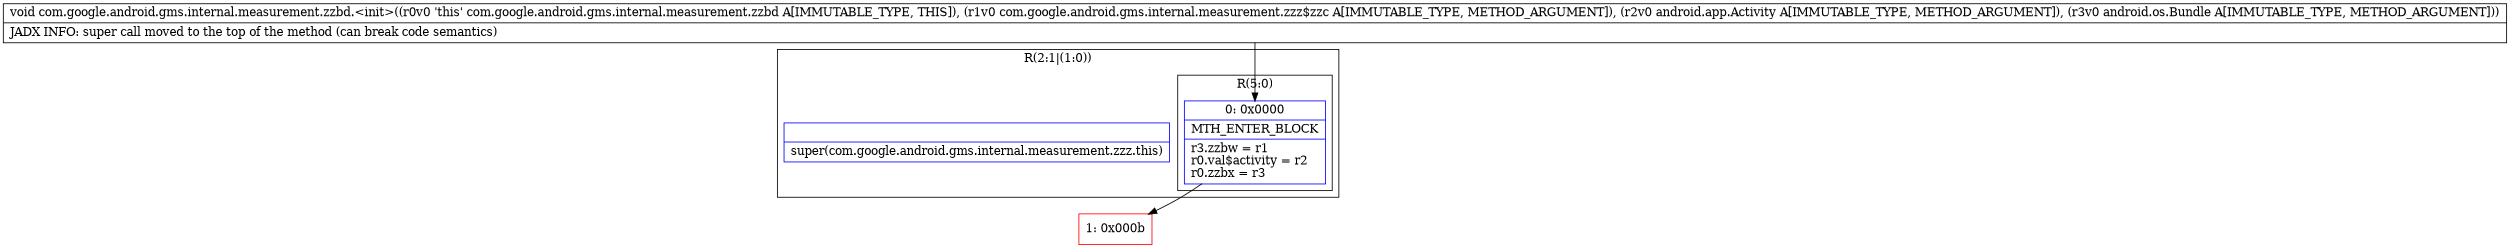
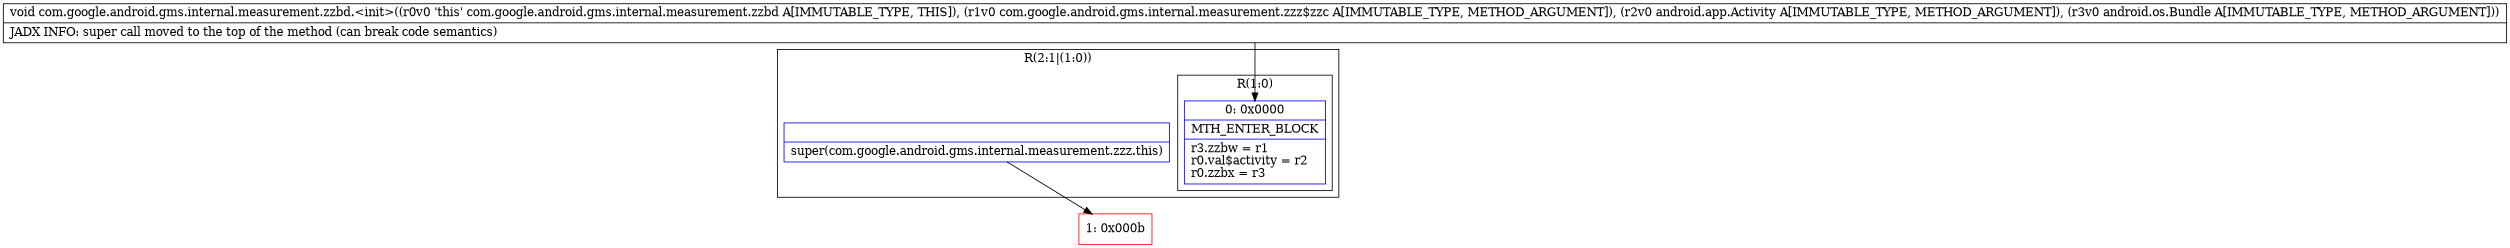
(1255, 85) -> (1255, 85)
(1171, 203) -> (1046, 186)
